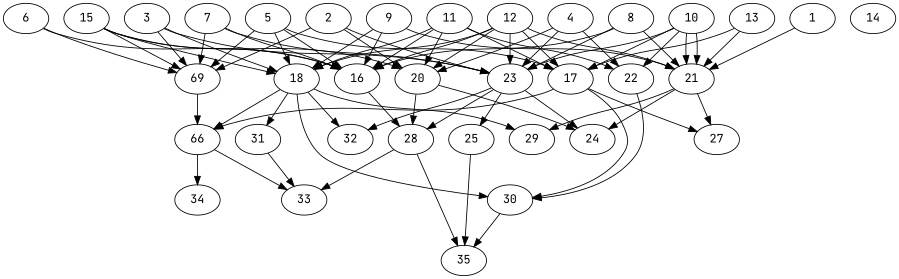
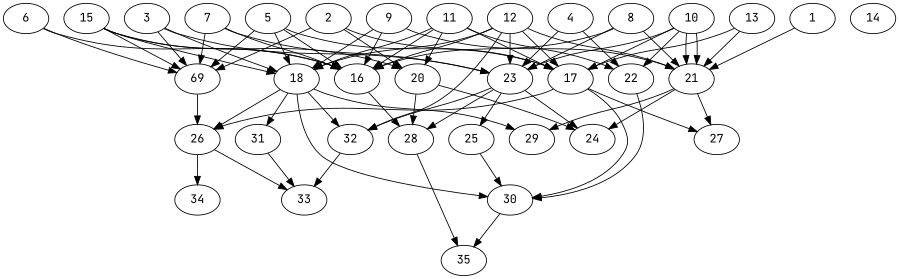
(478, 40) -> (446, 96)
(413, 52) -> (445, 48)
(478, 57) -> none
(197, 139) -> (197, 139)
(361, 168) -> (329, 167)
(468, 200) -> (488, 166)
